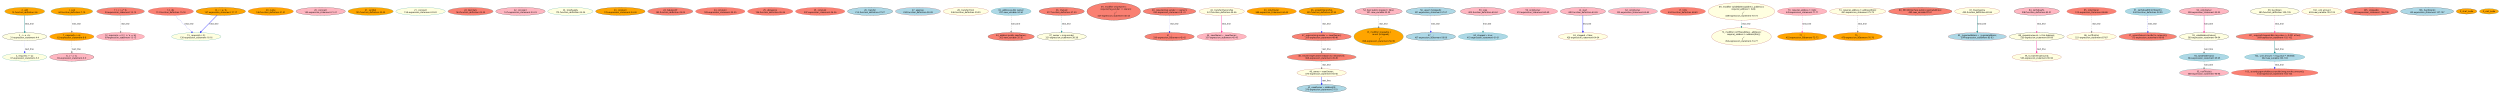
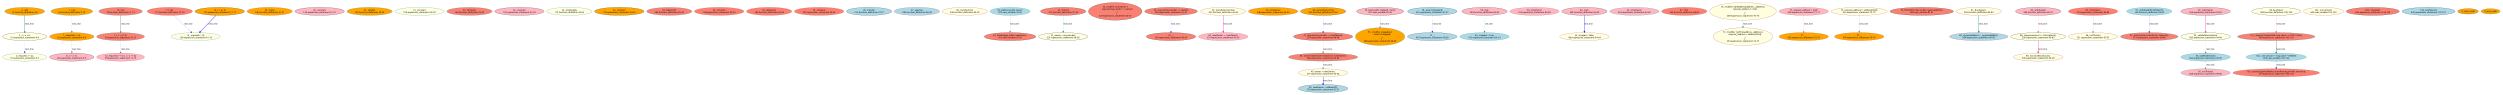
none -> (121, 11)
(1011, 37) -> (1010, 37)
